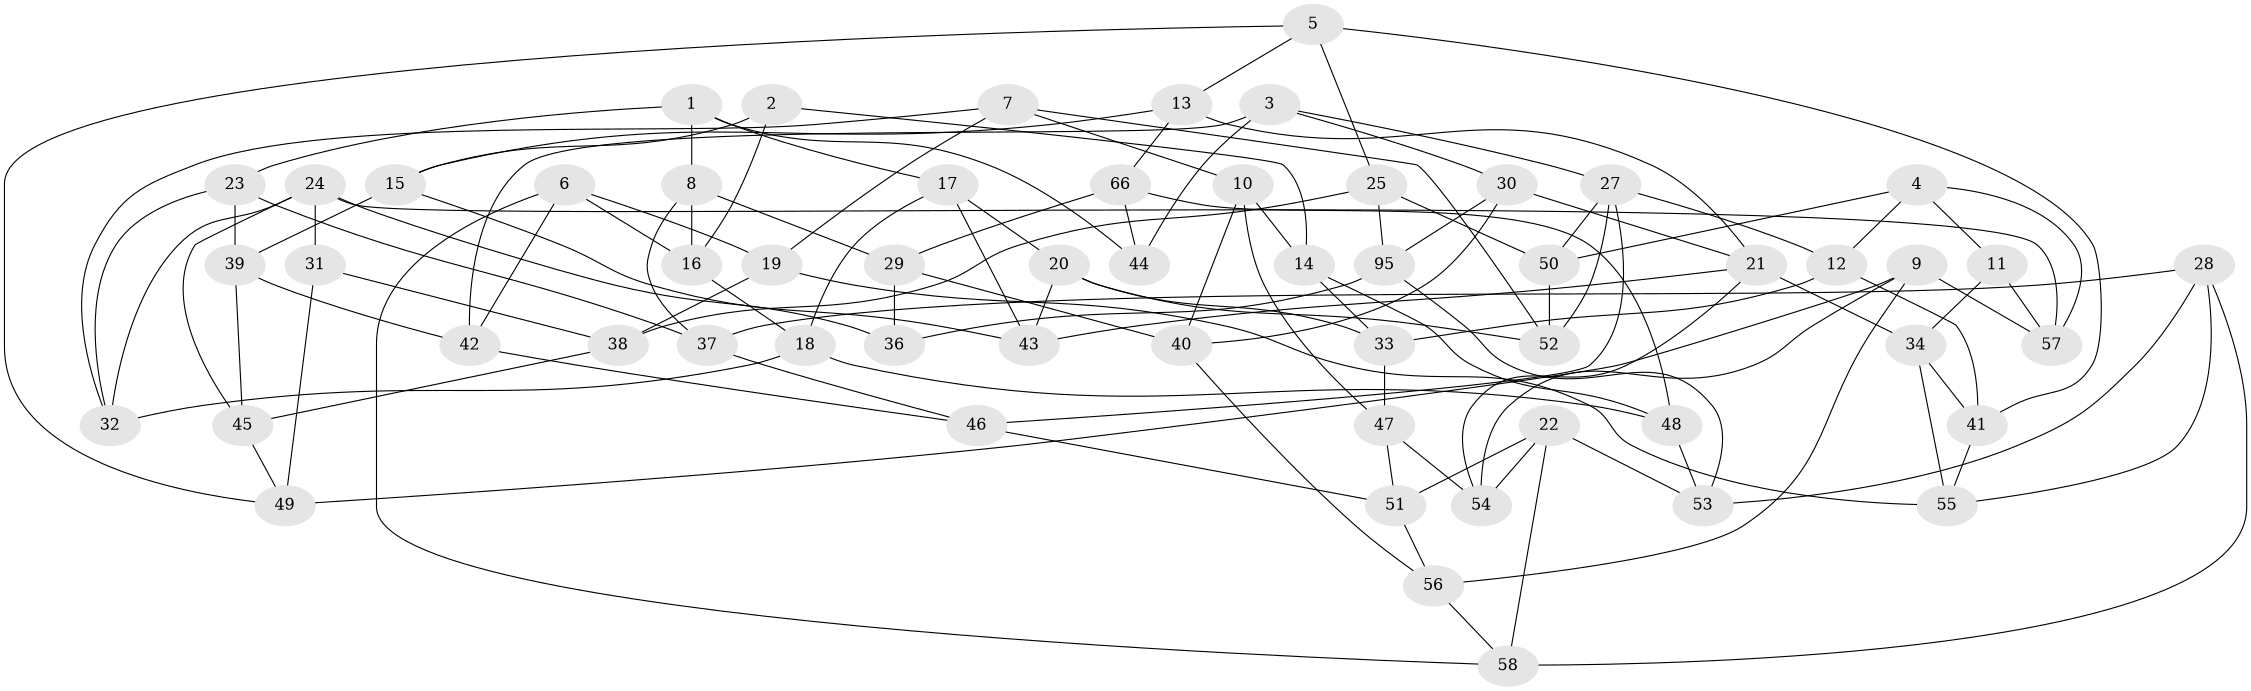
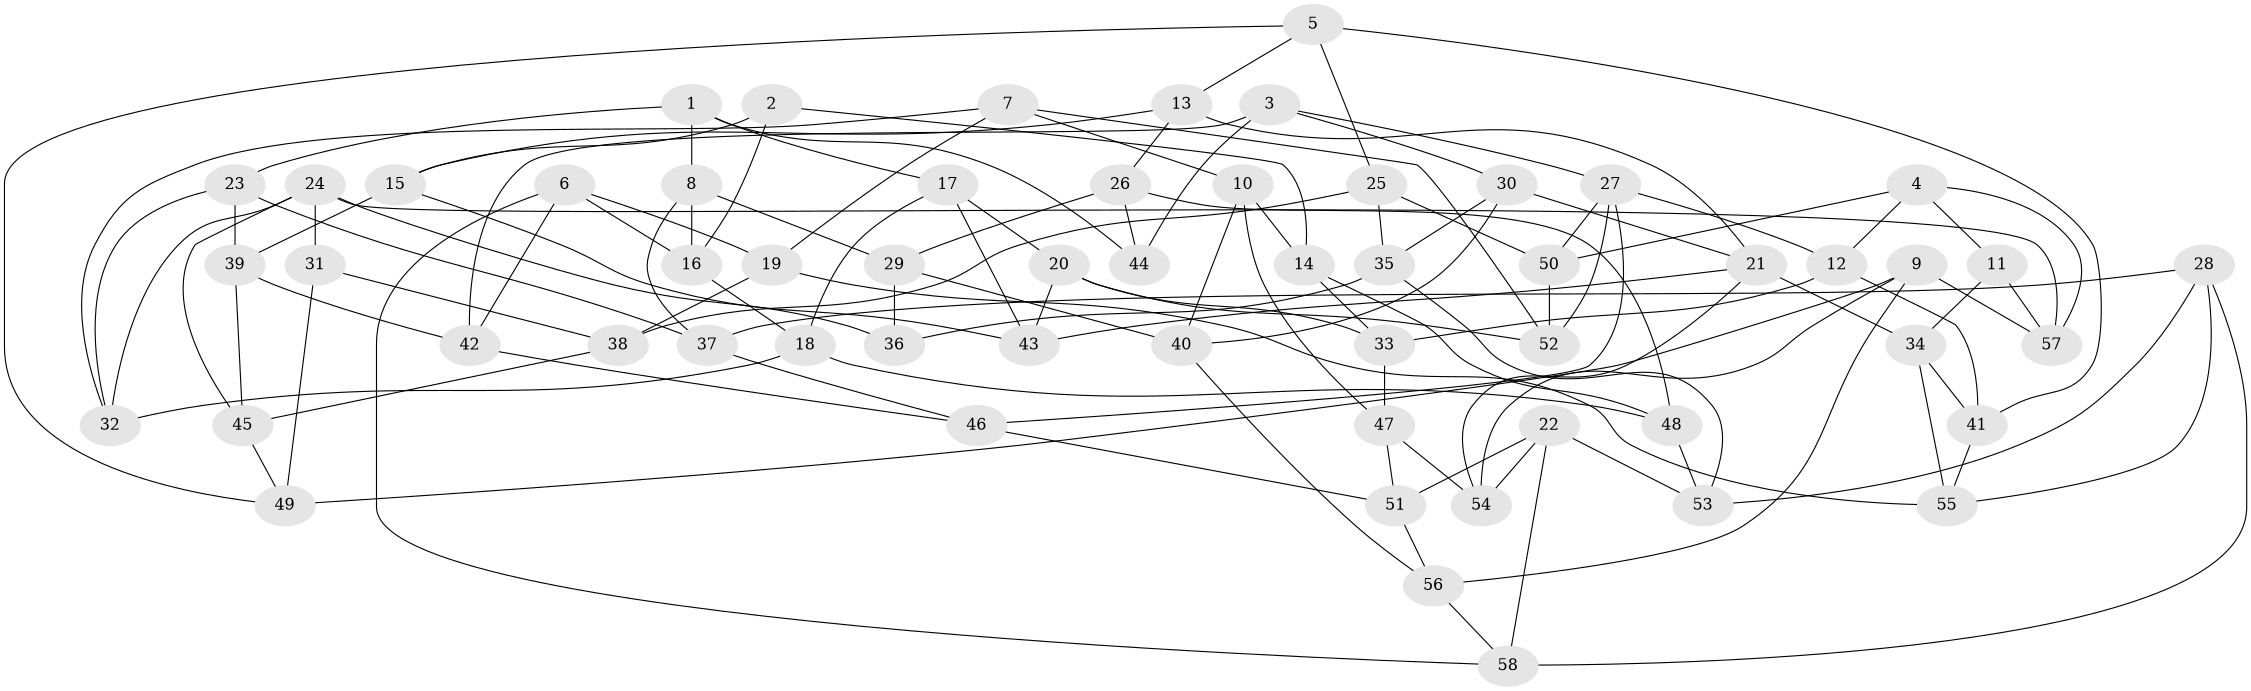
(1121, 185) -> (1121, 185)
(1385, 265) -> (1385, 265)
